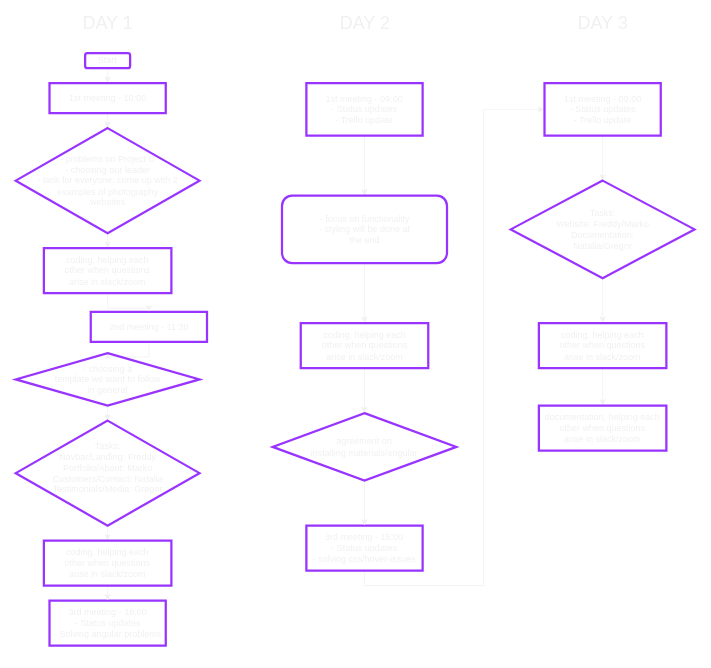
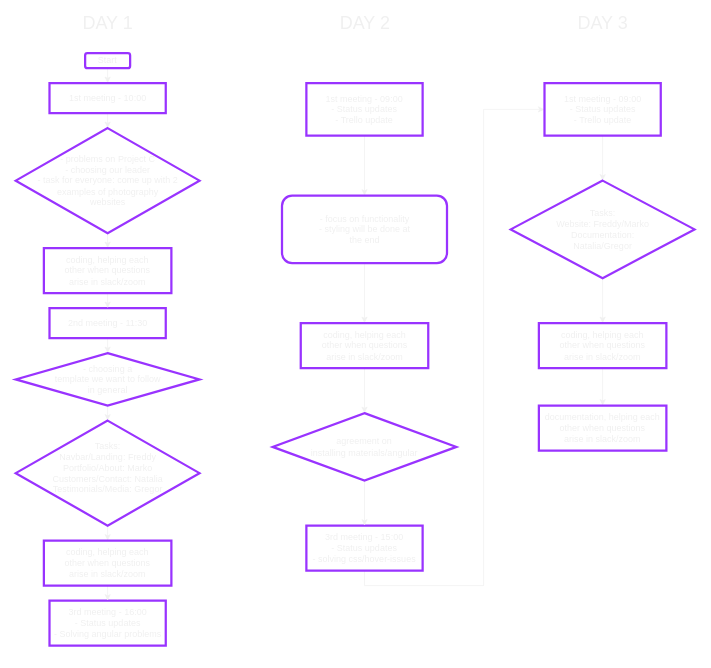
(149, 327) -> (108, 323)
